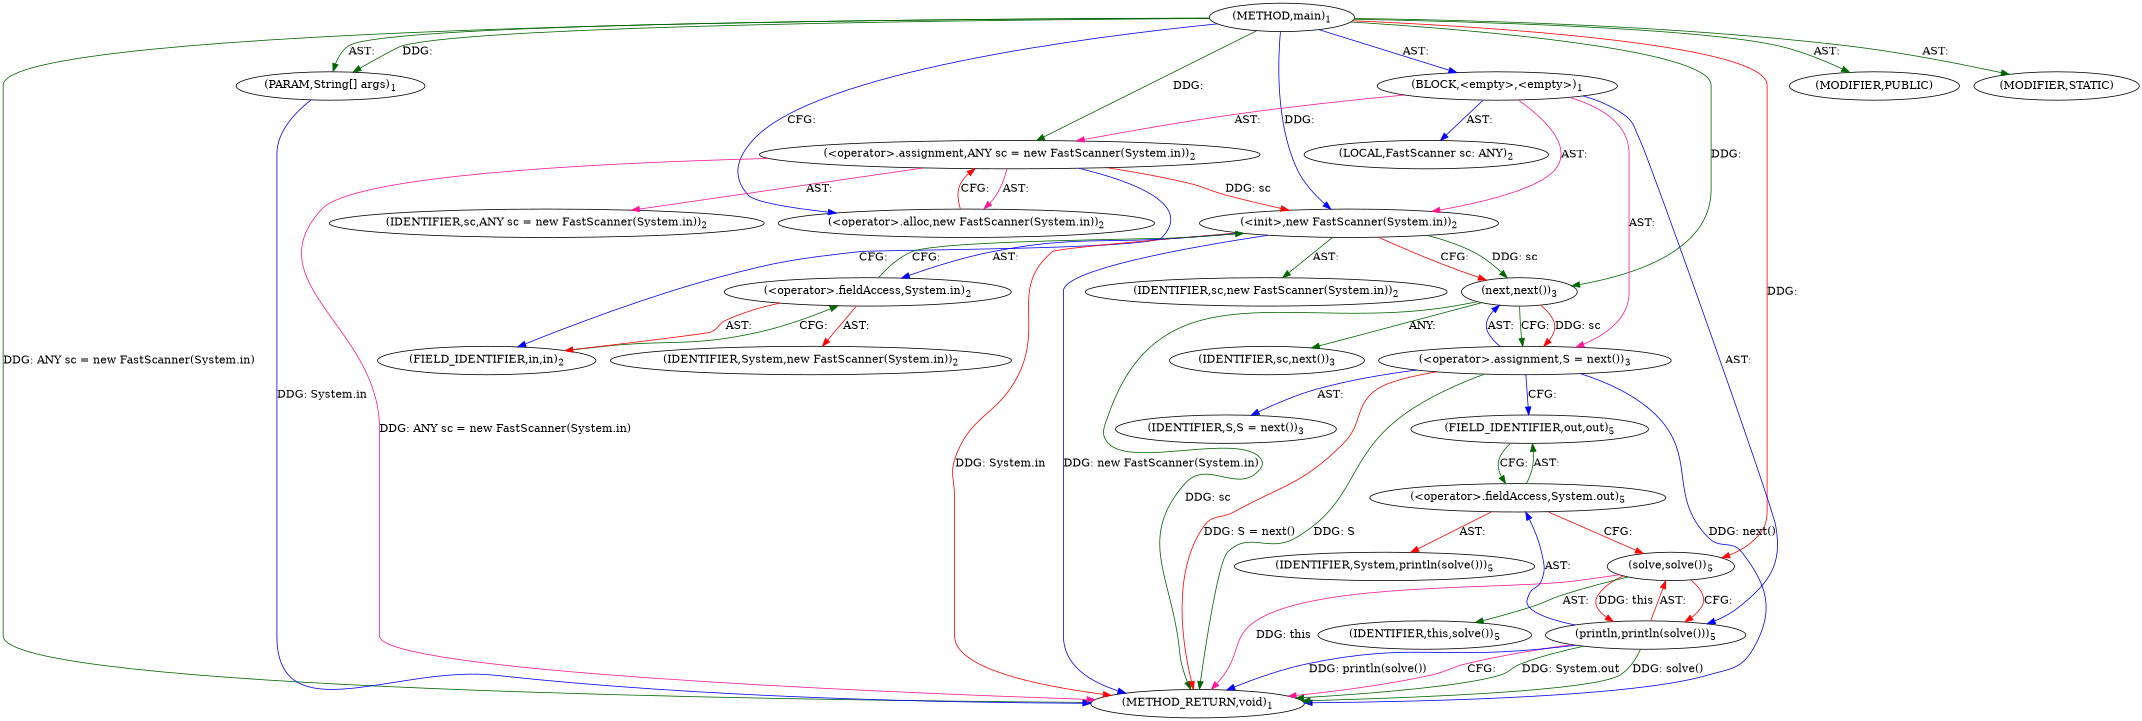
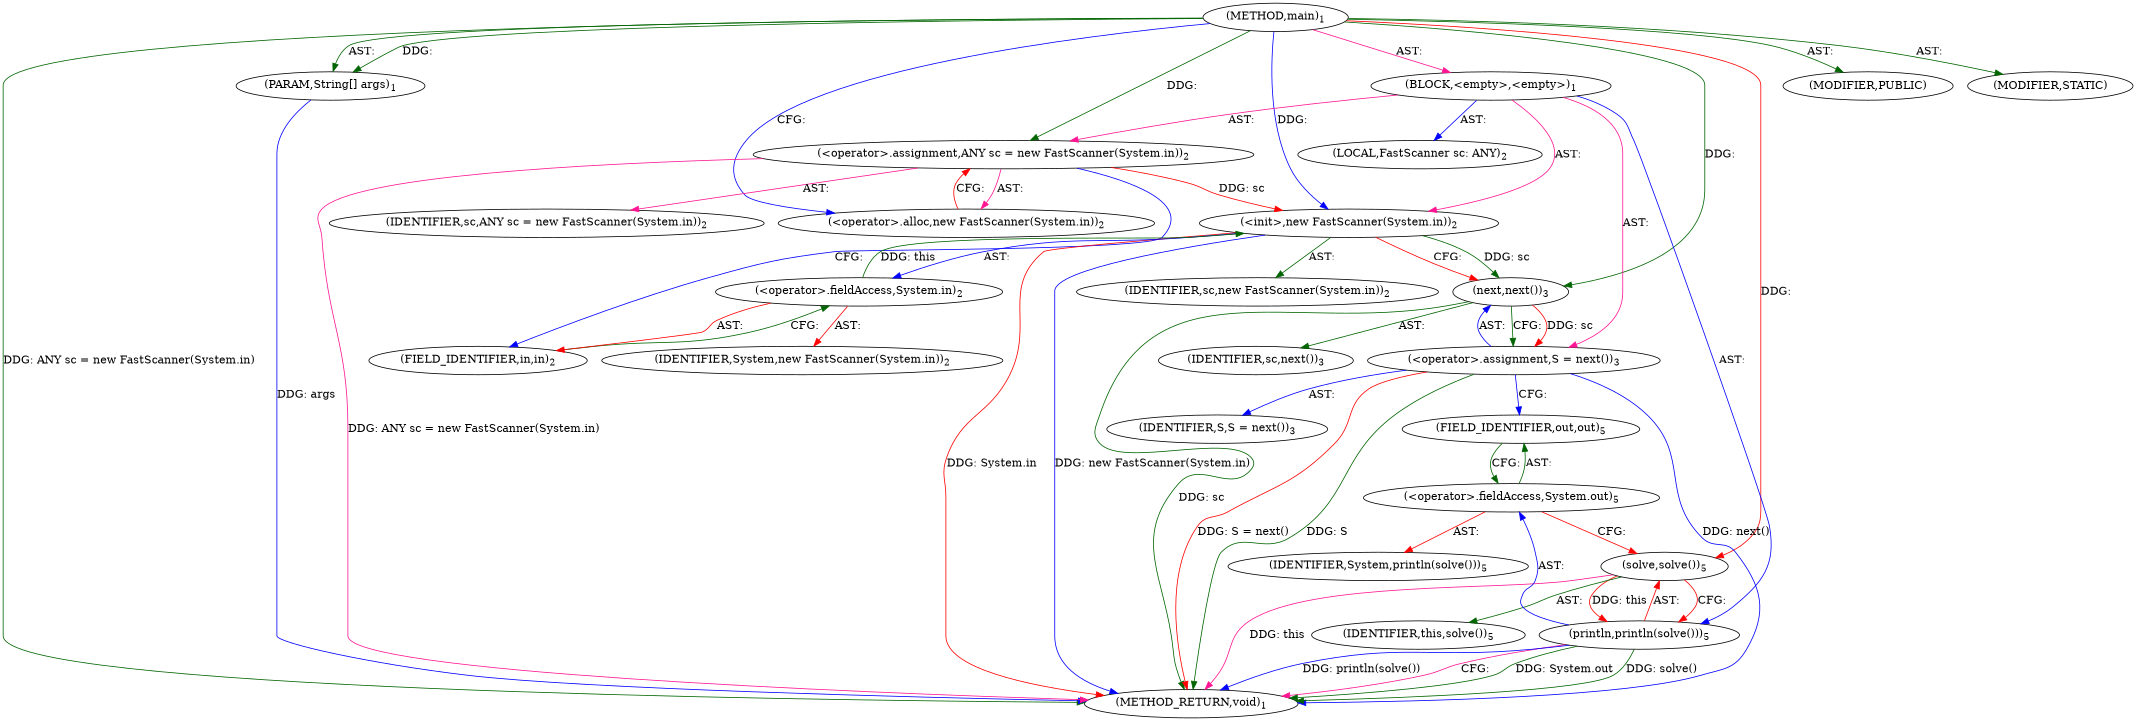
(1384, 50) -> (1378, 50)
(928, 258) -> (908, 258)
(1424, 326) -> (1414, 326)
(322, 395) -> (306, 395)
